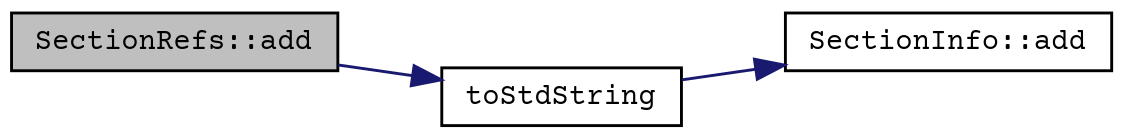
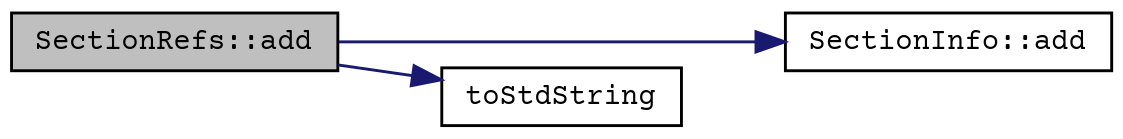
(719, 75) -> (547, 42)
